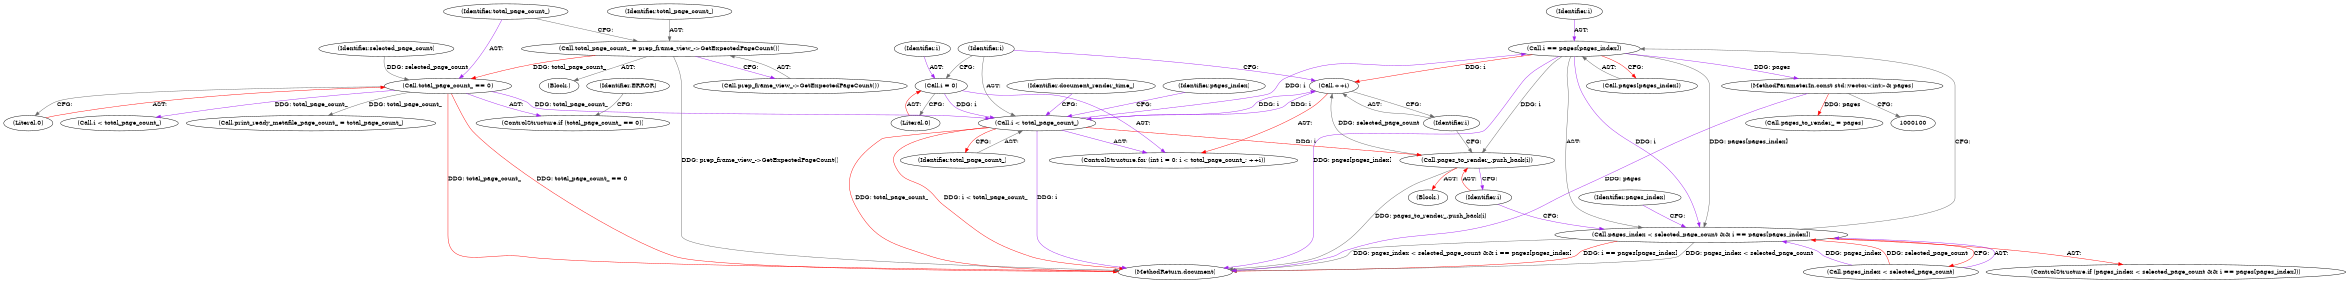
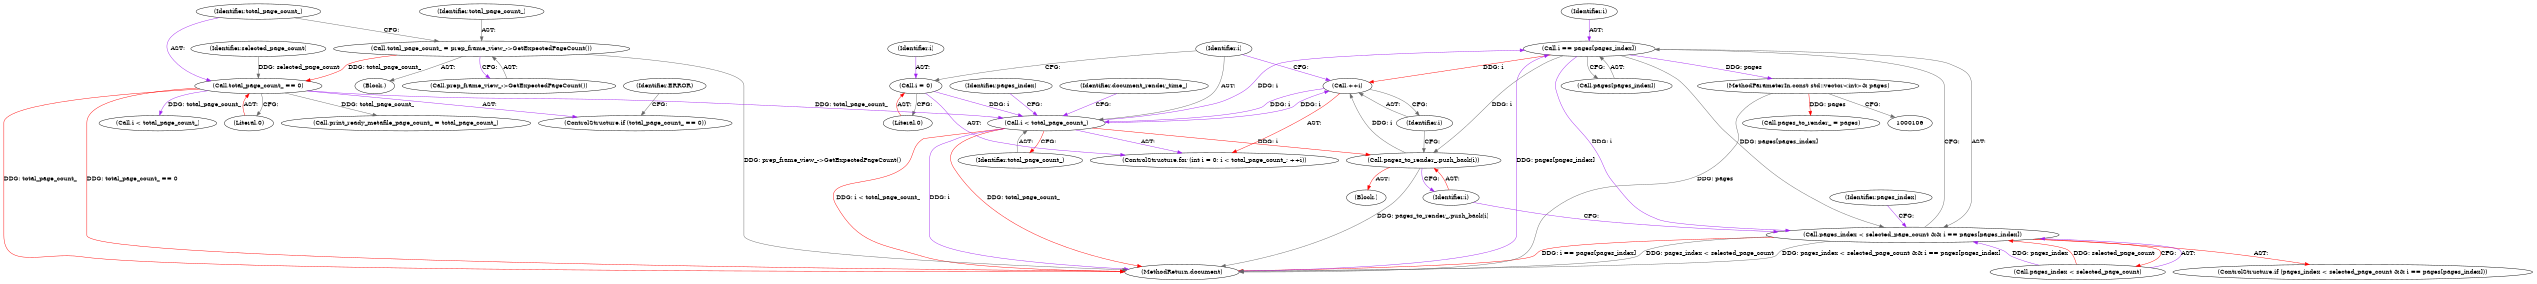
(1618, 63) -> (1588, 67)
(1379, 123) -> (1382, 123)
(1913, 123) -> (1910, 123)
(1358, 134) -> (1477, 254)
(1531, 212) -> (1535, 236)
